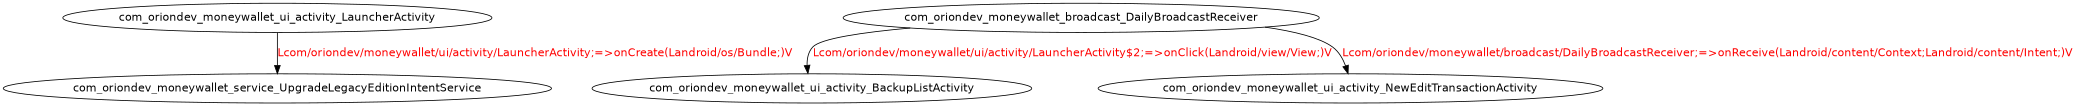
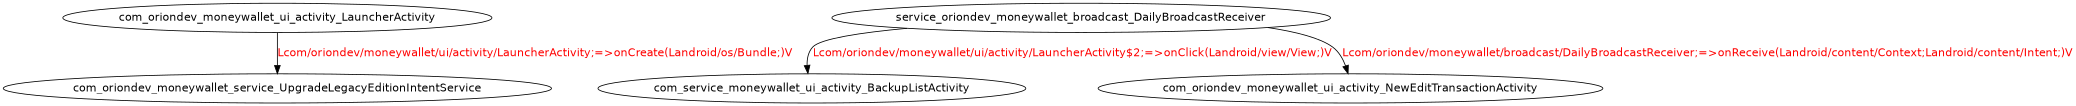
(1081, 18) -> (1081, 18)
(812, 88) -> (812, 88)
